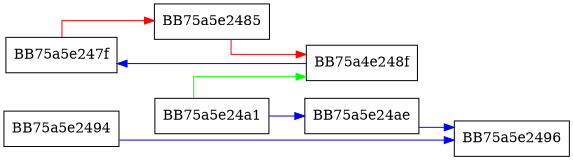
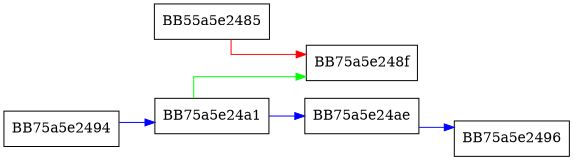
(212, 22) -> (212, 22)
(61, 55) -> none
(362, 63) -> (362, 63)
(282, 140) -> (132, 122)
